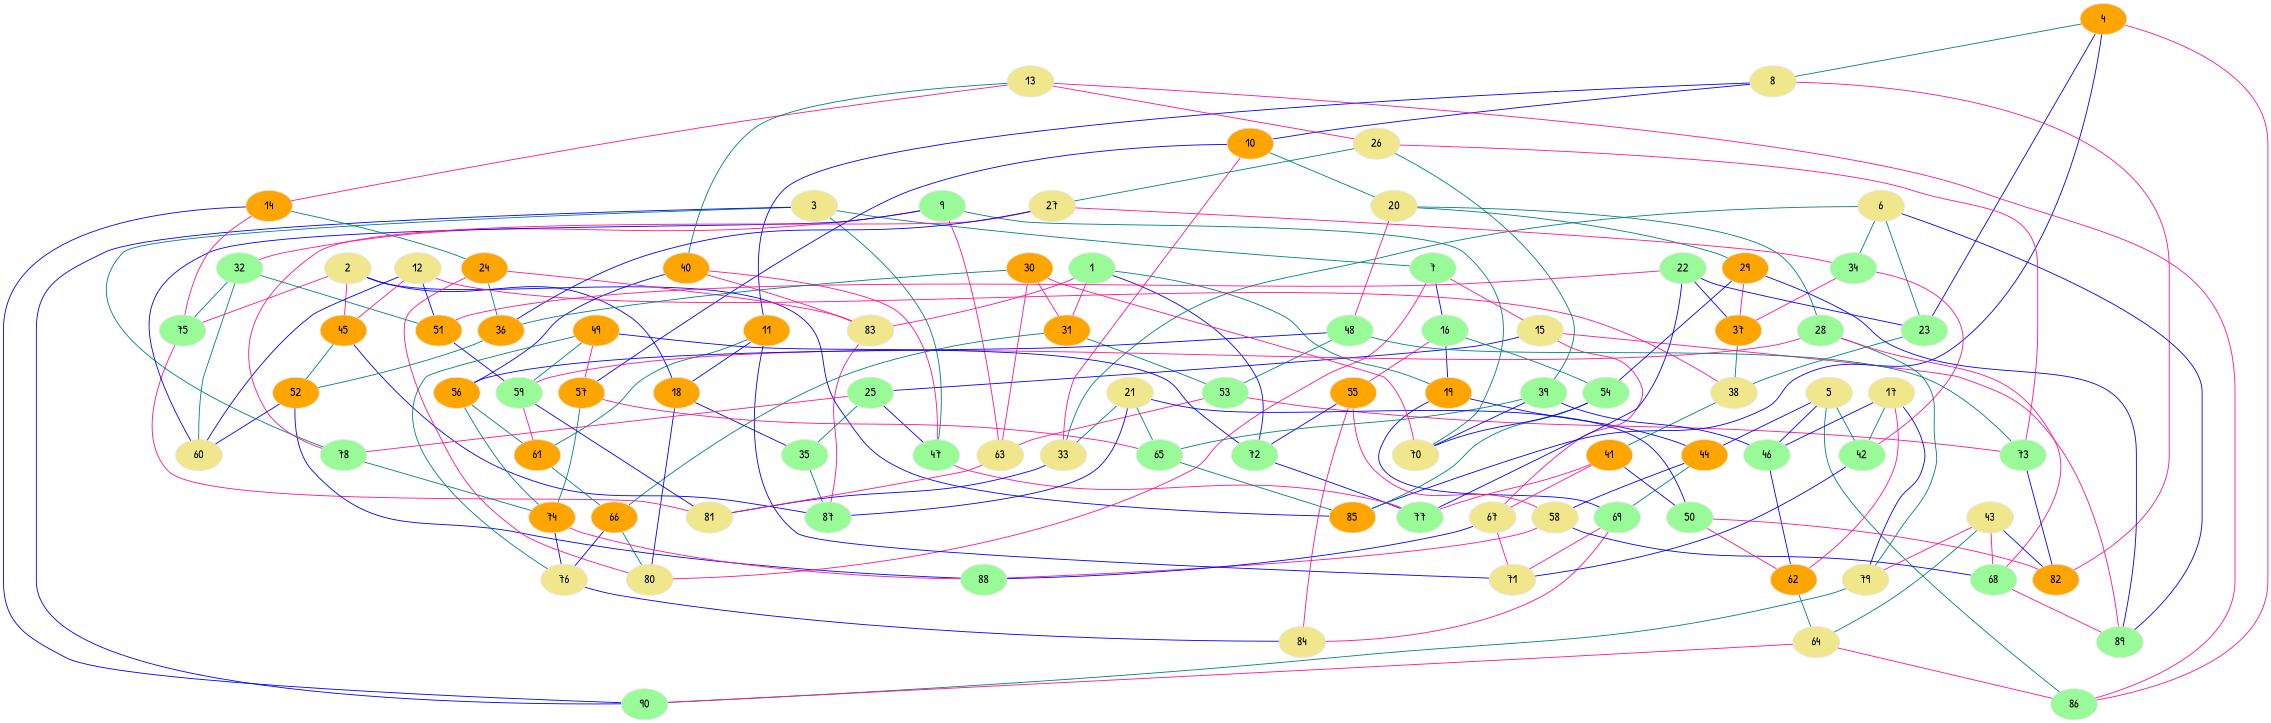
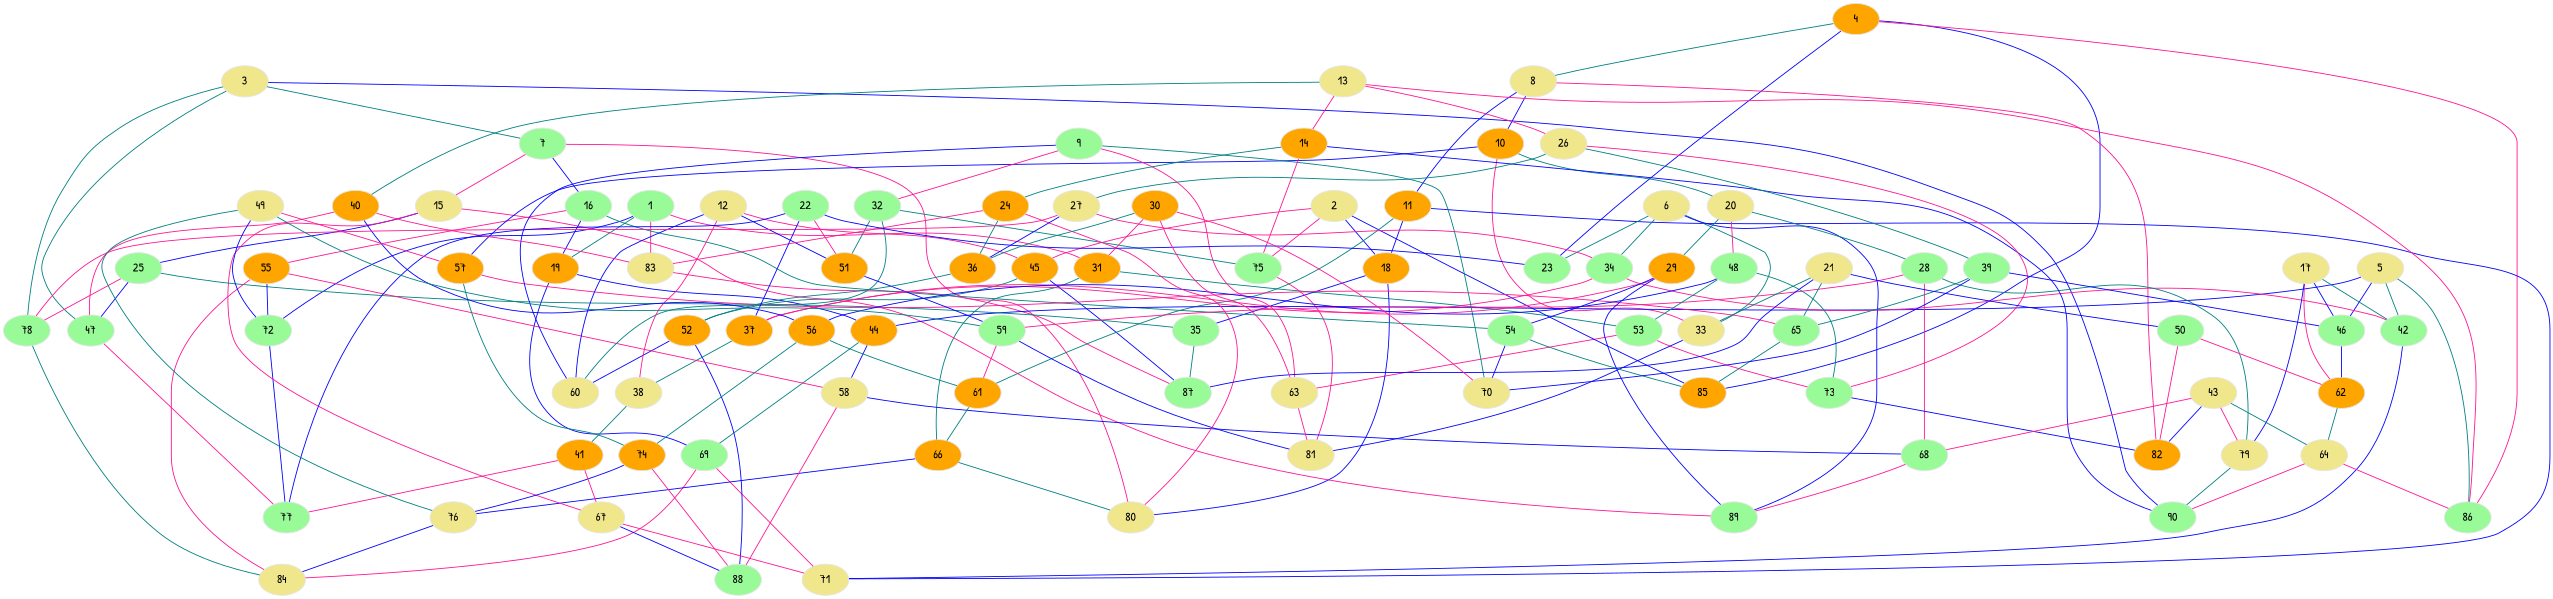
(596, 331) -> (260, 206)
(1839, 355) -> none
(1650, 486) -> none
(456, 489) -> (118, 491)
